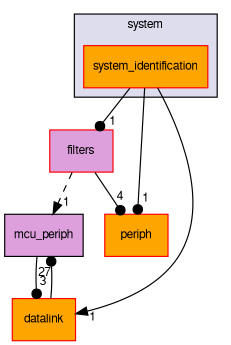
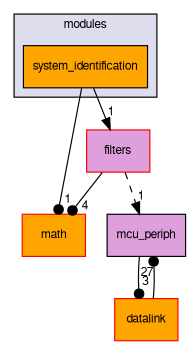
(146, 25) -> (85, 25)
(146, 67) -> (85, 67)
(116, 105) -> (100, 104)
(190, 224) -> none
(136, 235) -> (54, 235)
